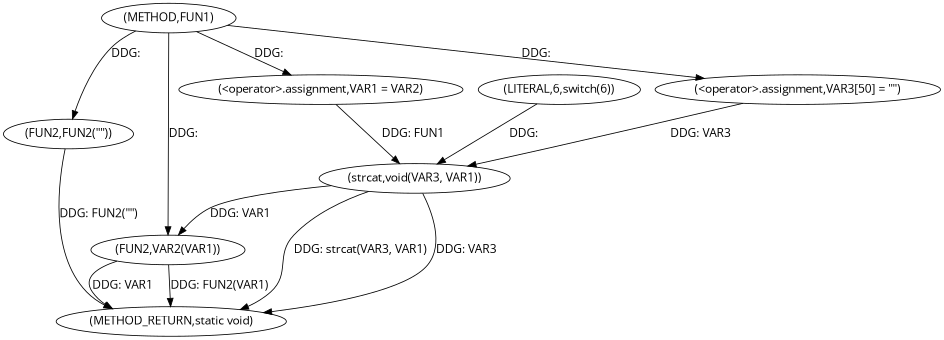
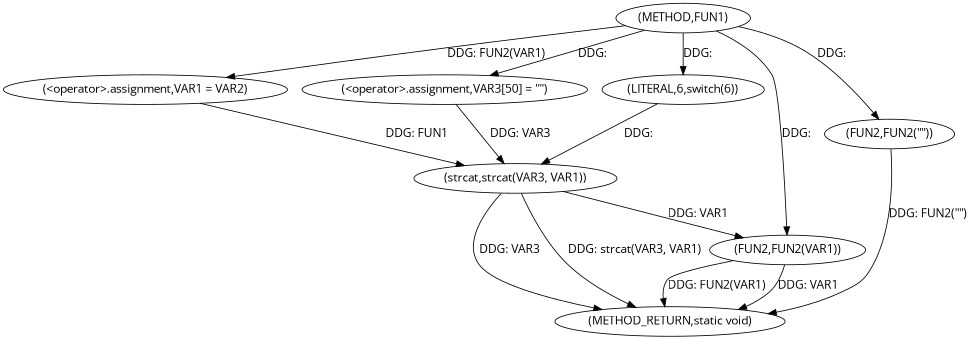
none -> (683, 50)
(271, 54) -> (497, 54)
(415, 178) -> (515, 178)
(168, 250) -> (788, 250)
